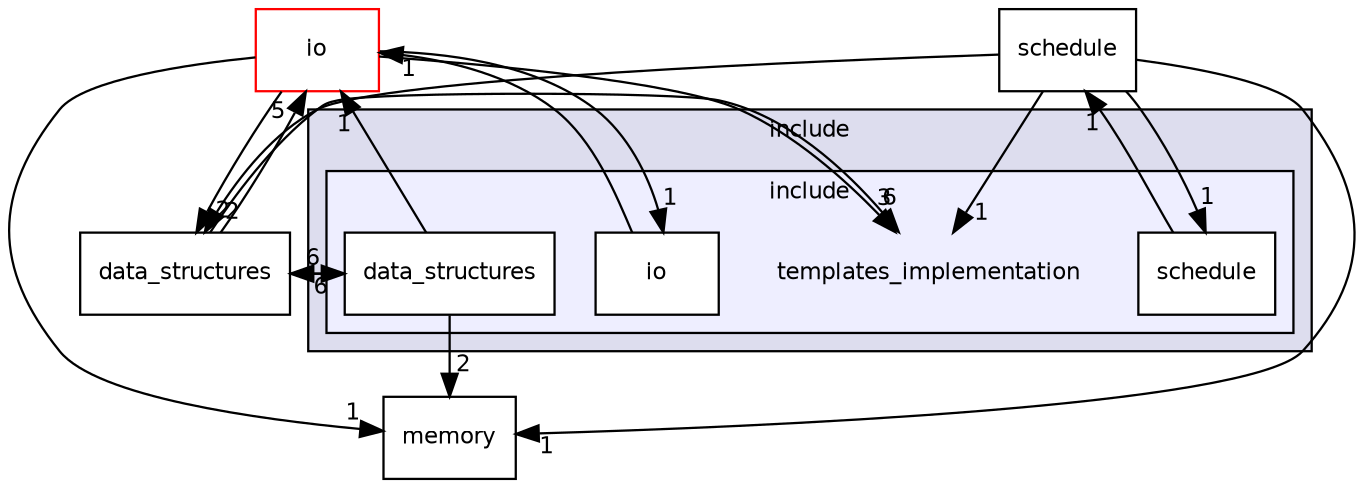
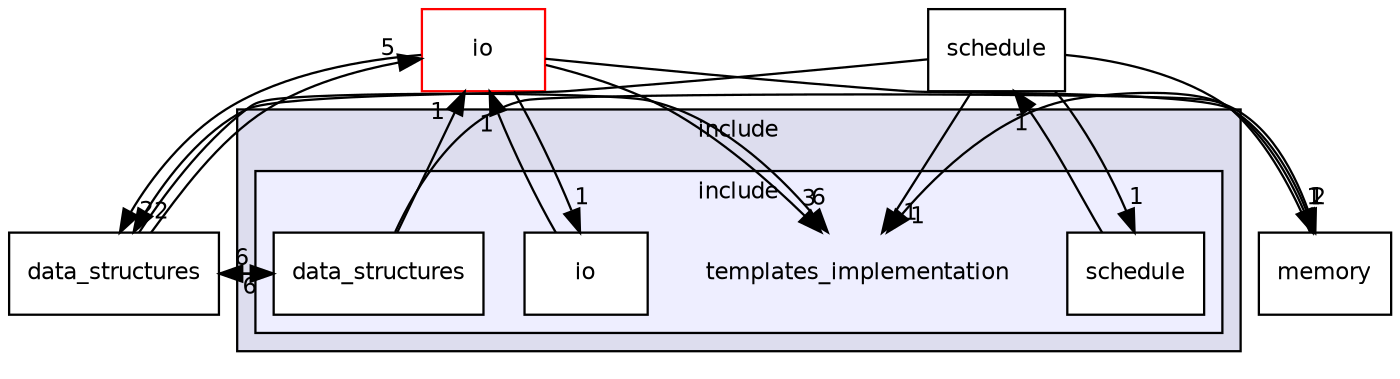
none -> (999, 129)
